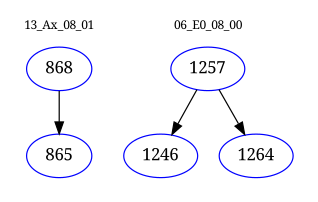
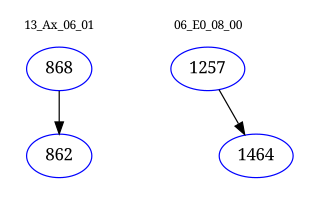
(59, 26) -> (59, 26)
(59, 156) -> (59, 156)
(161, 156) -> none
(256, 156) -> (256, 156)
